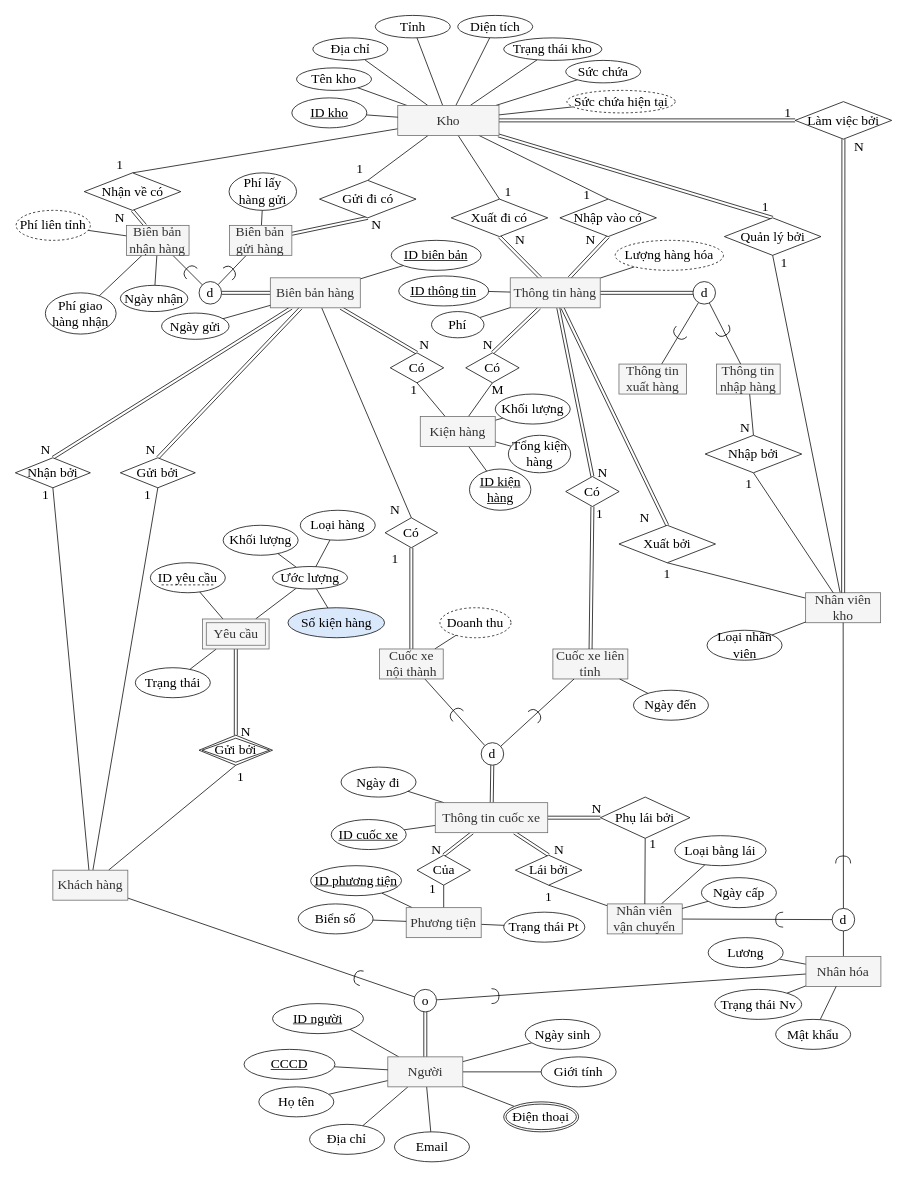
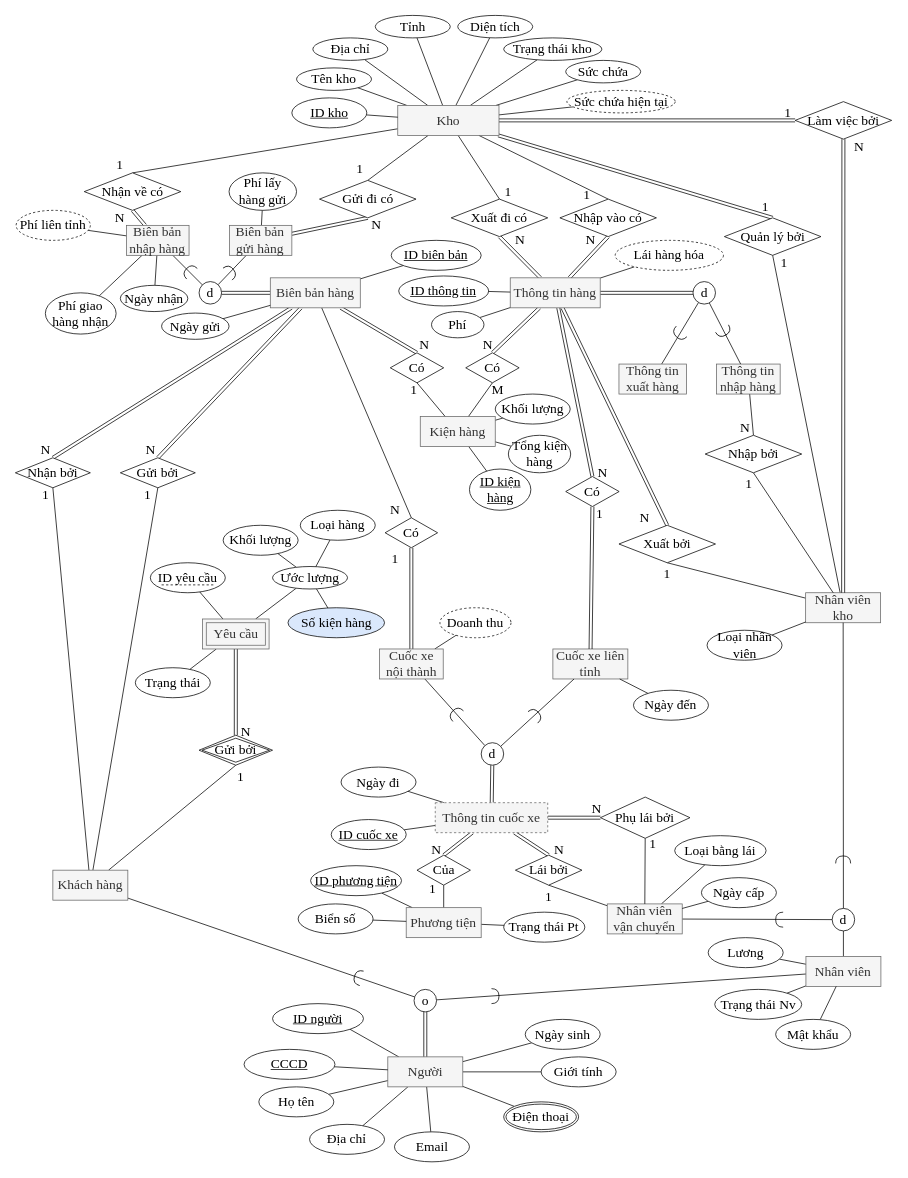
(158, 240) -> (158, 240)
(669, 255) -> (669, 255)
(492, 818) -> (492, 818)
(843, 972) -> (843, 972)
